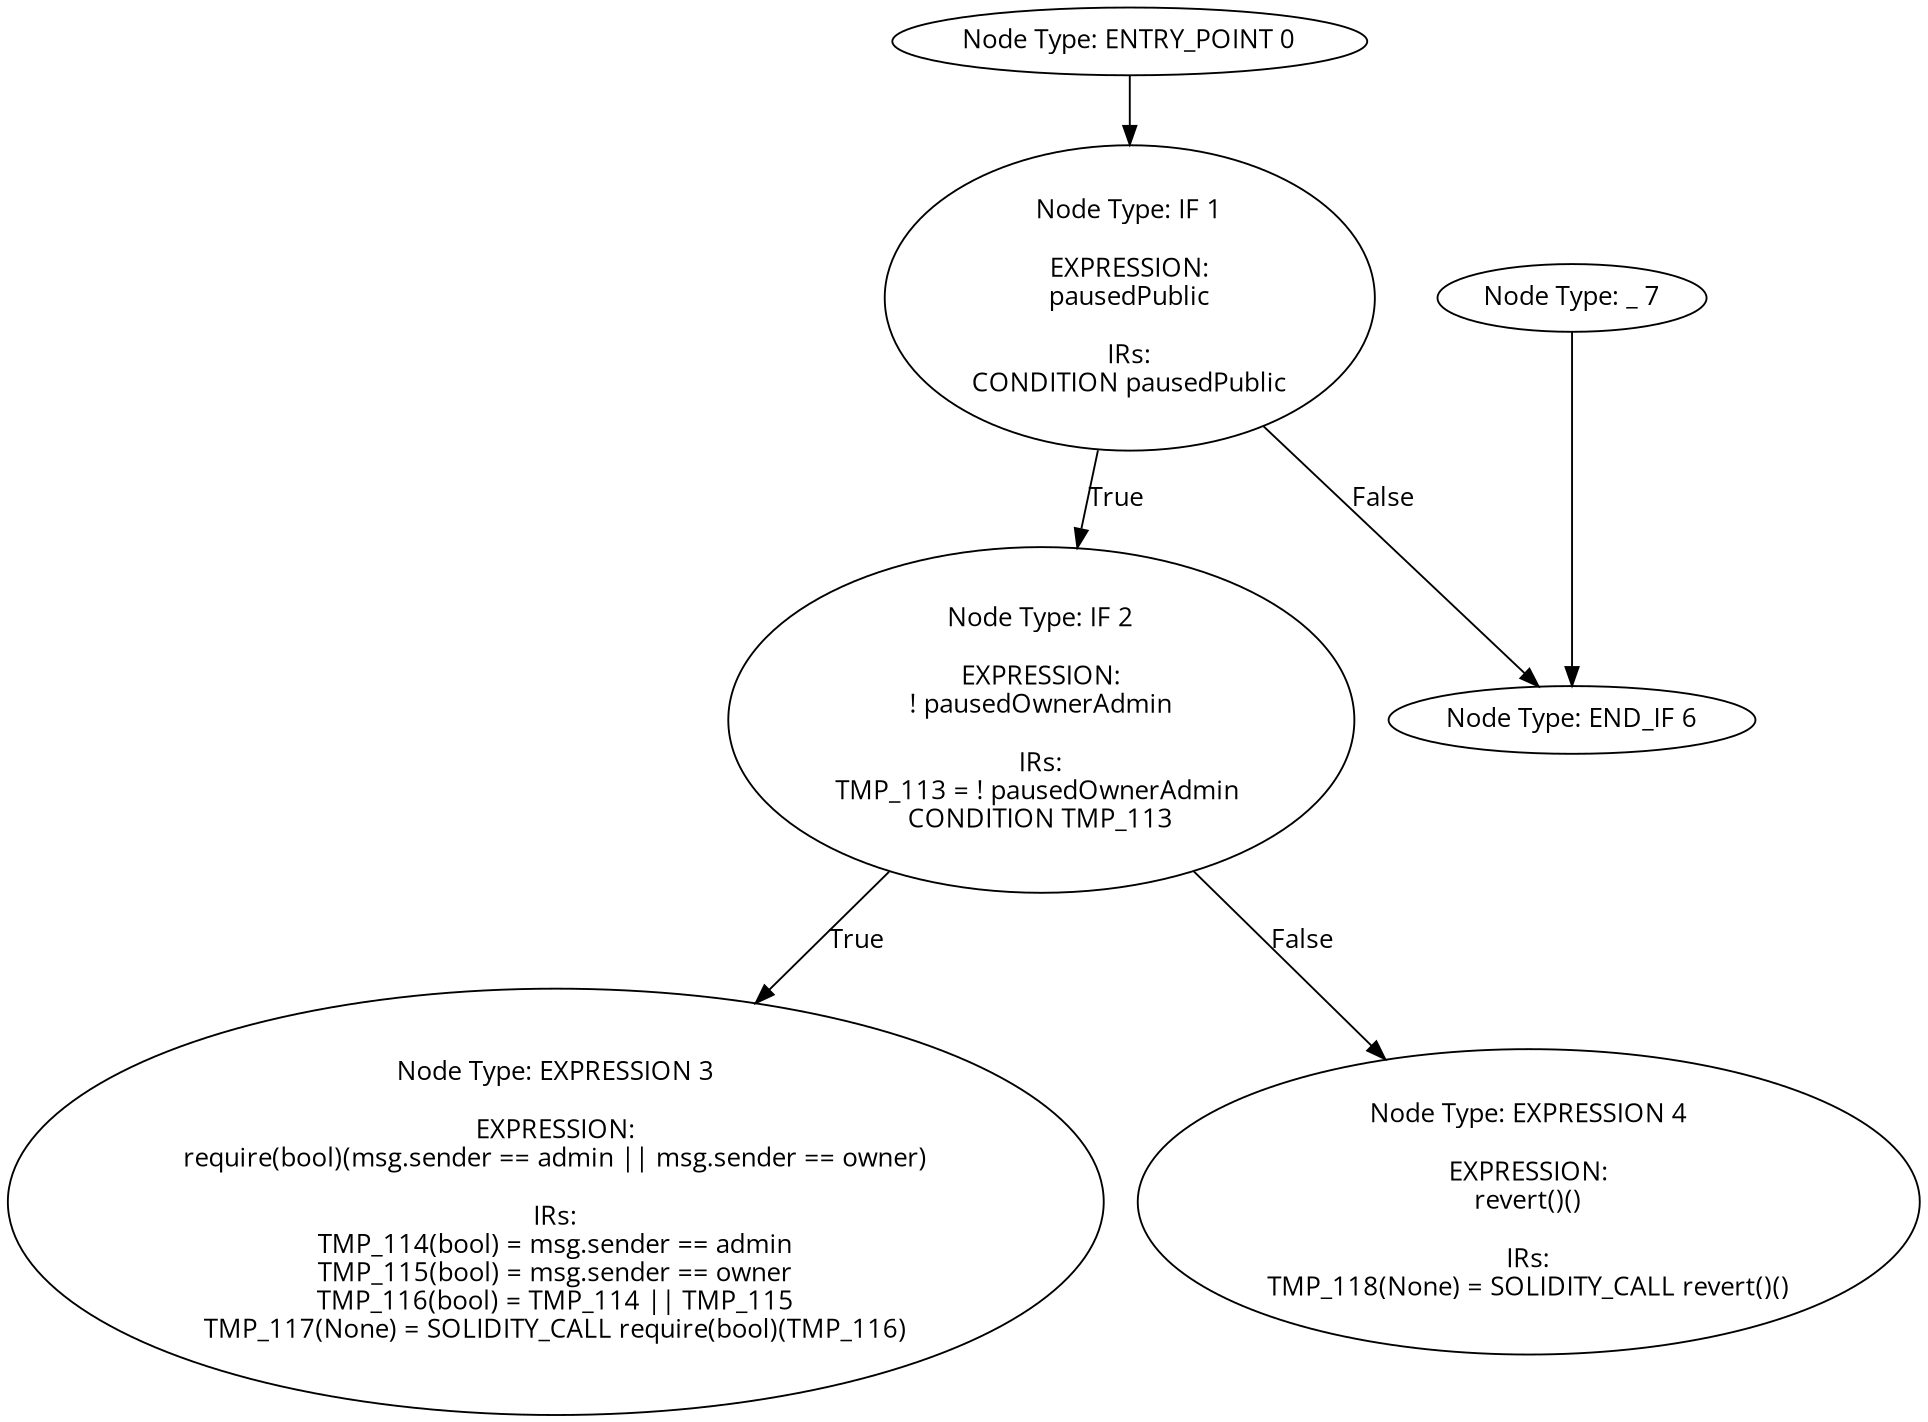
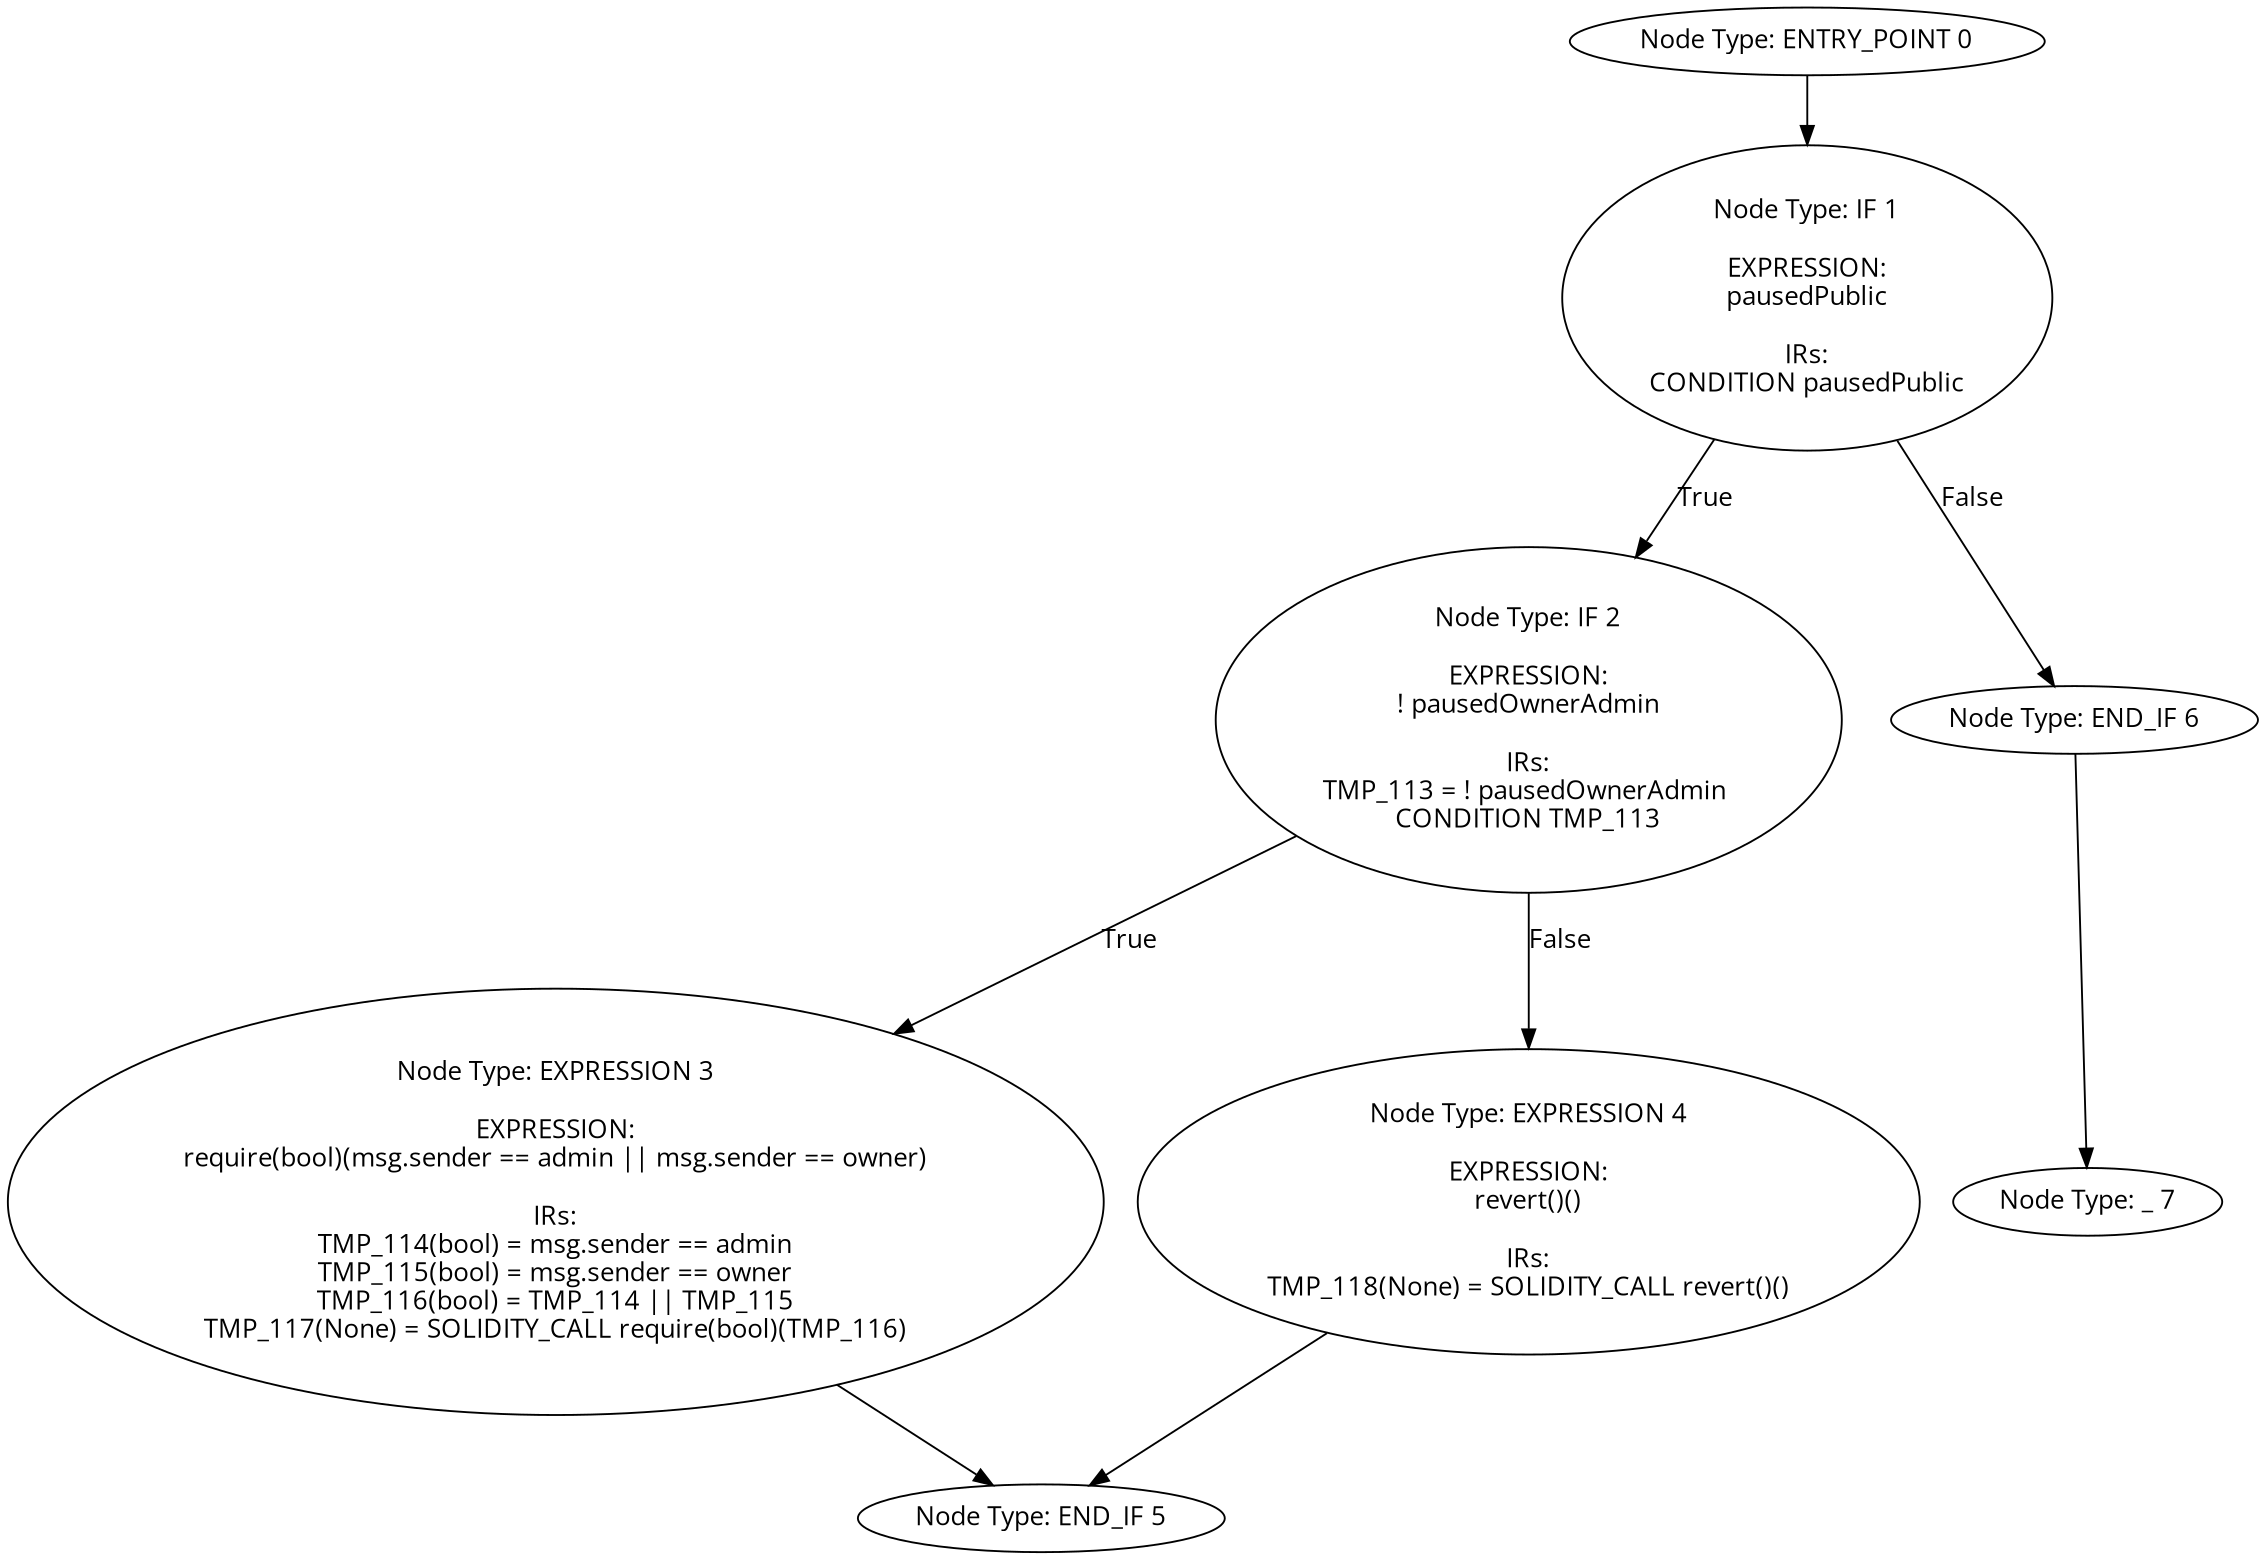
(1572, 499) -> (2081, 951)
none -> (1041, 1518)
